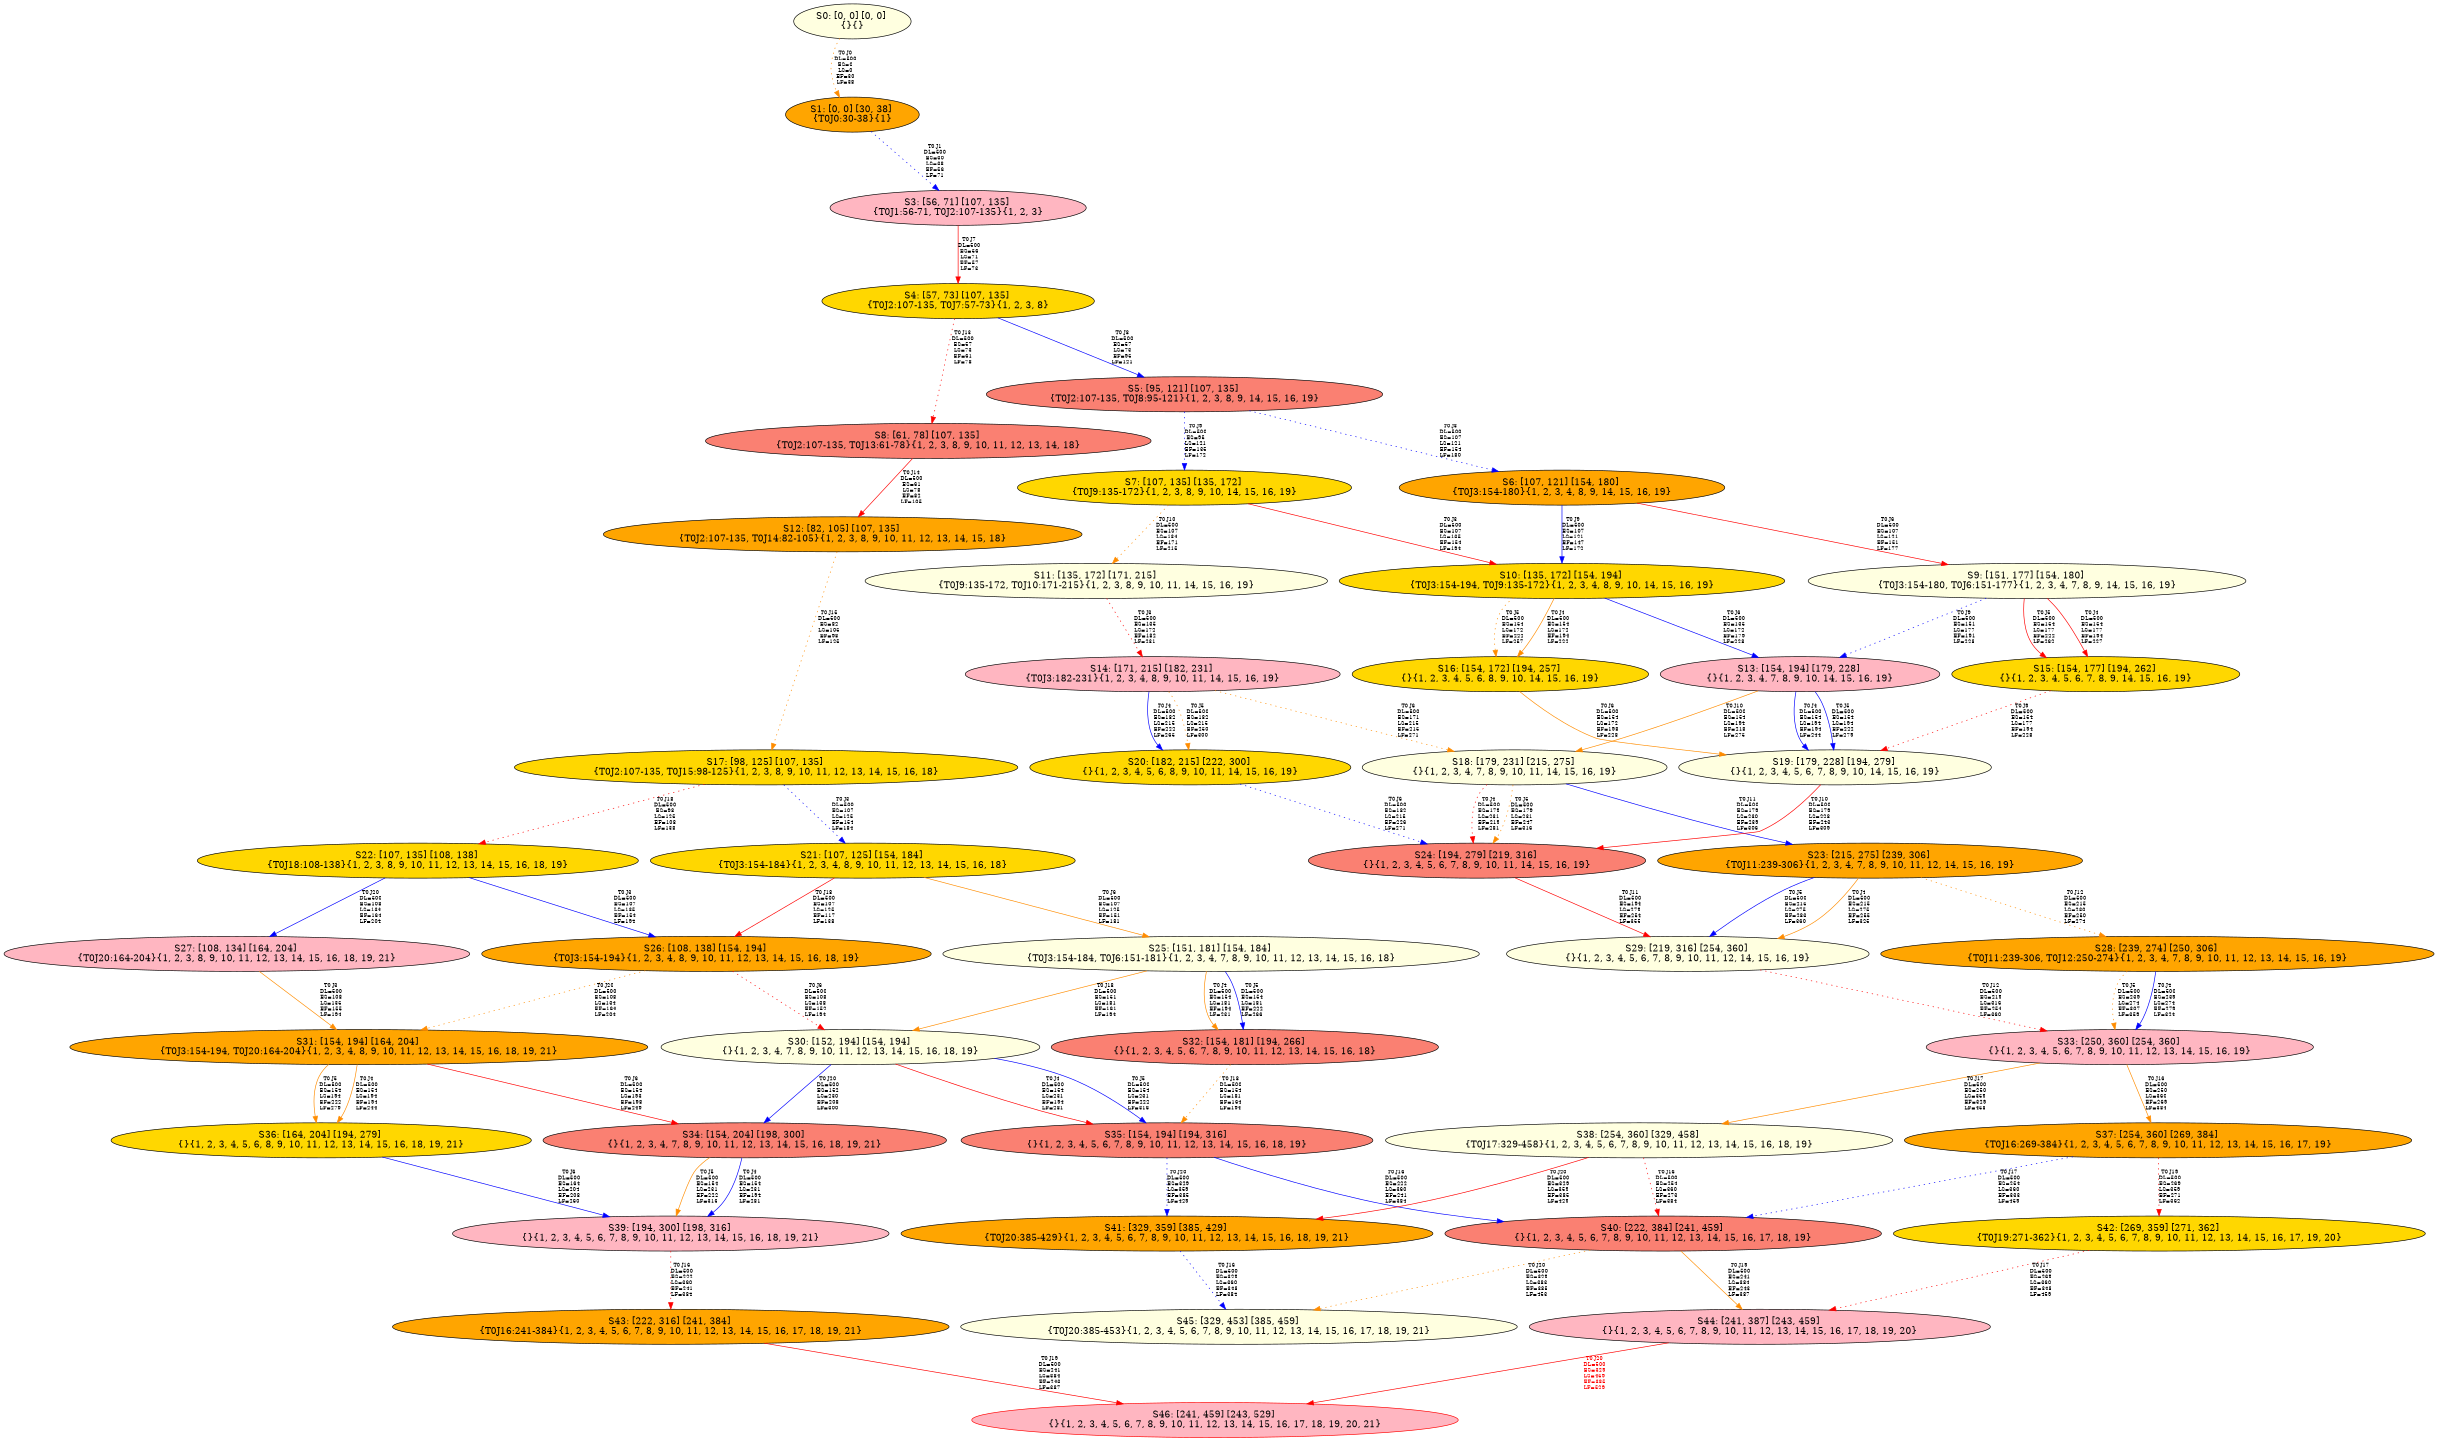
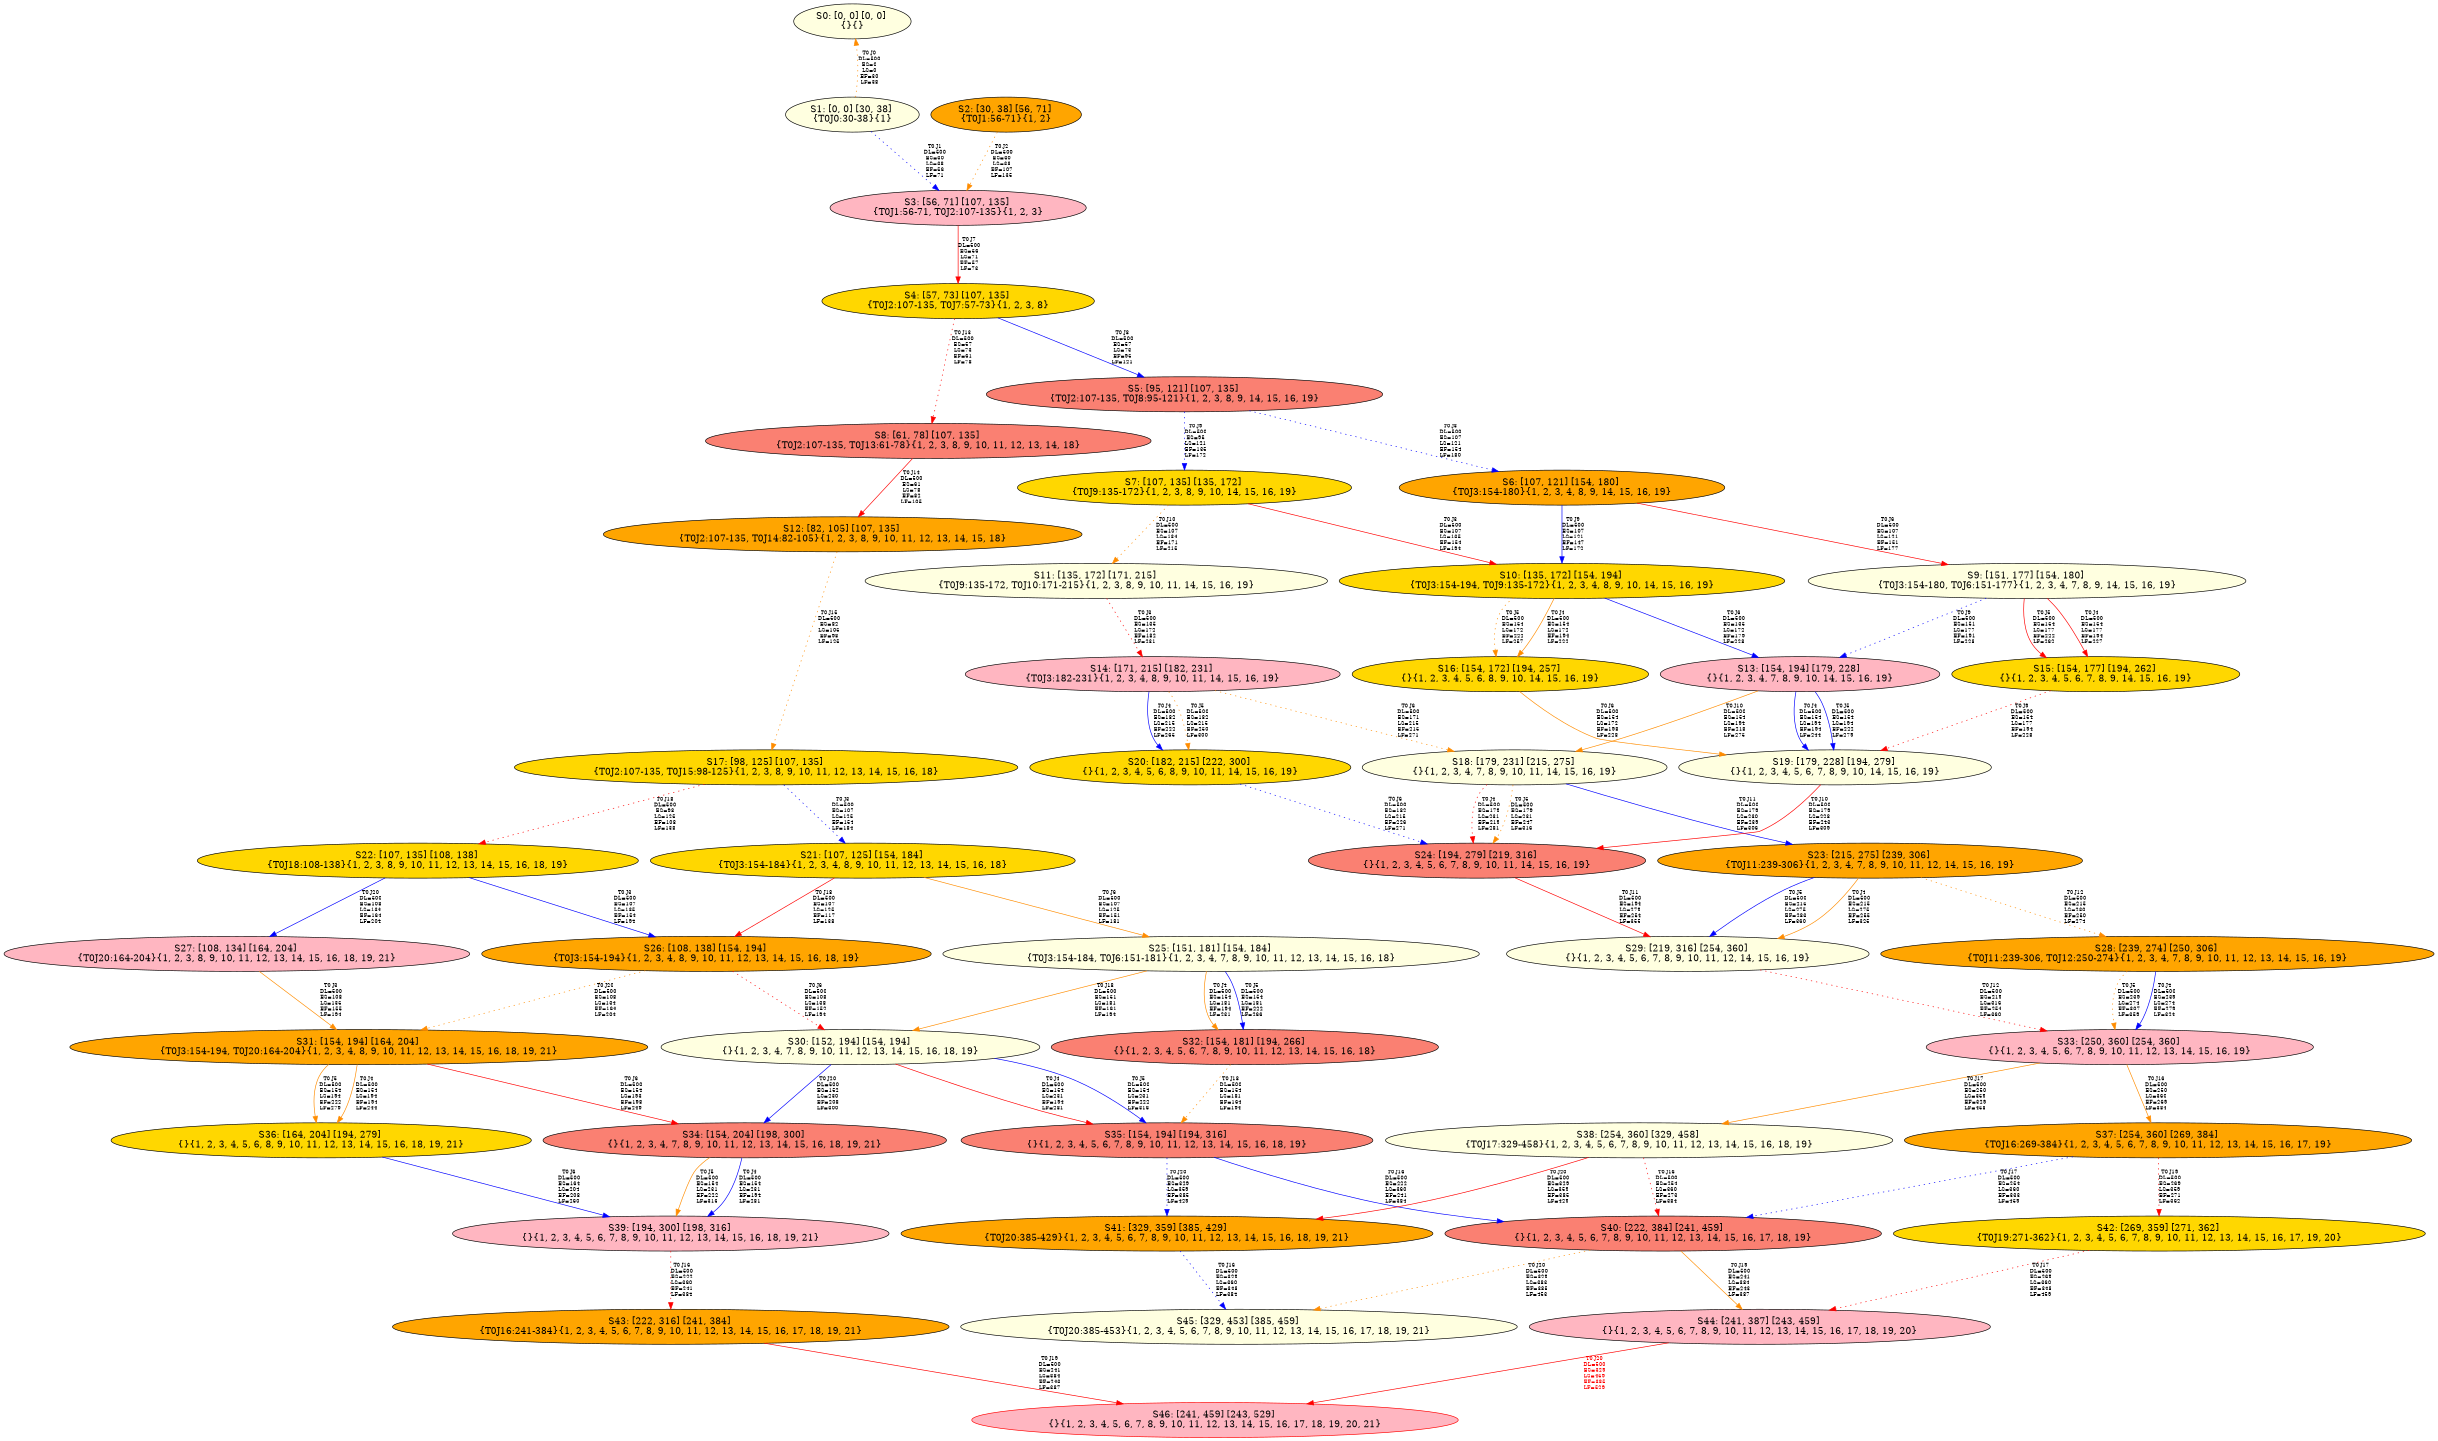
(831, 65) -> (858, 71)
(852, 115) -> (852, 115)
none -> (1006, 115)
